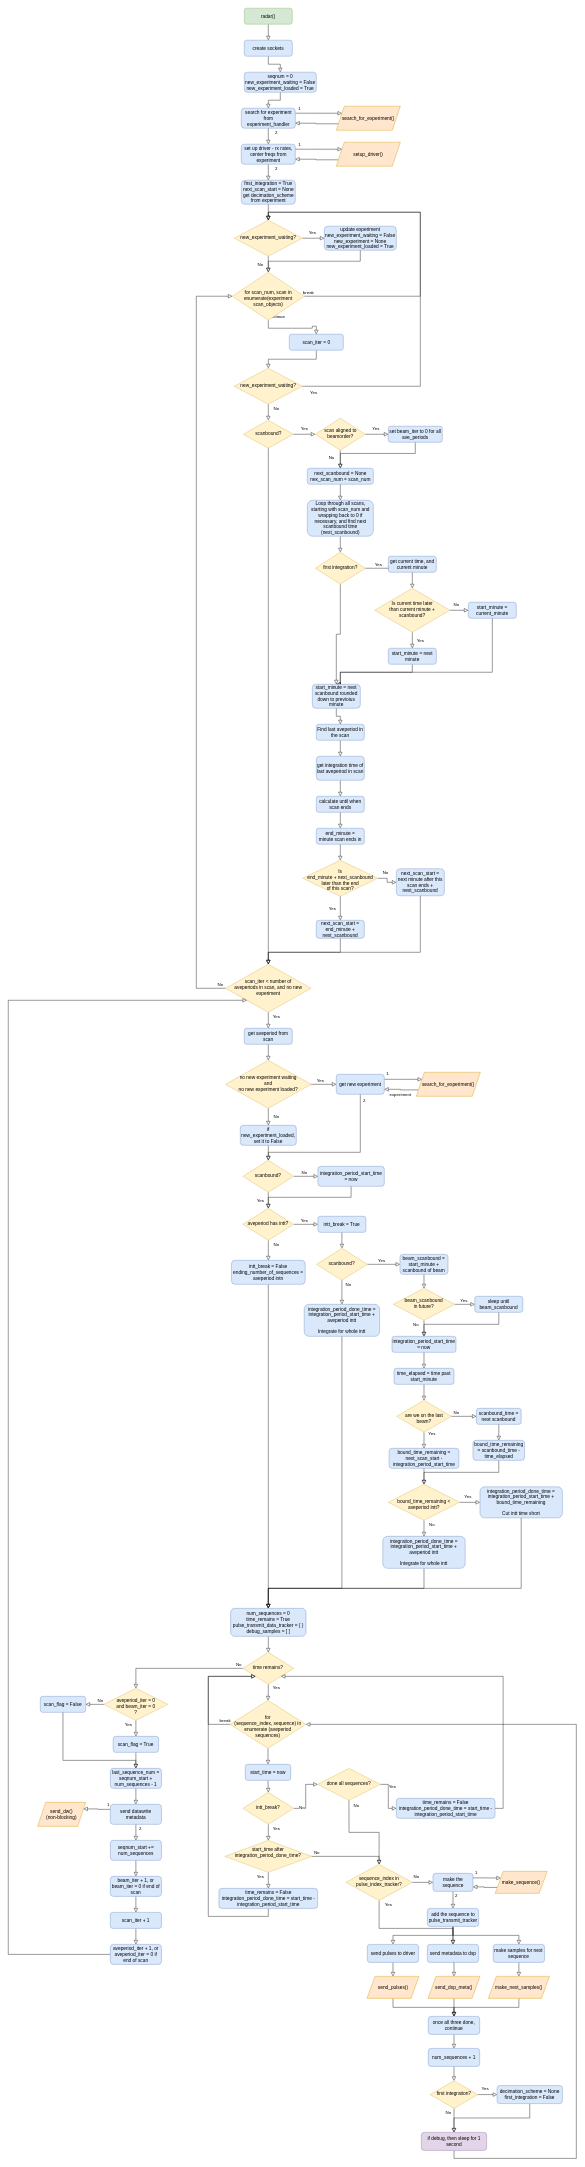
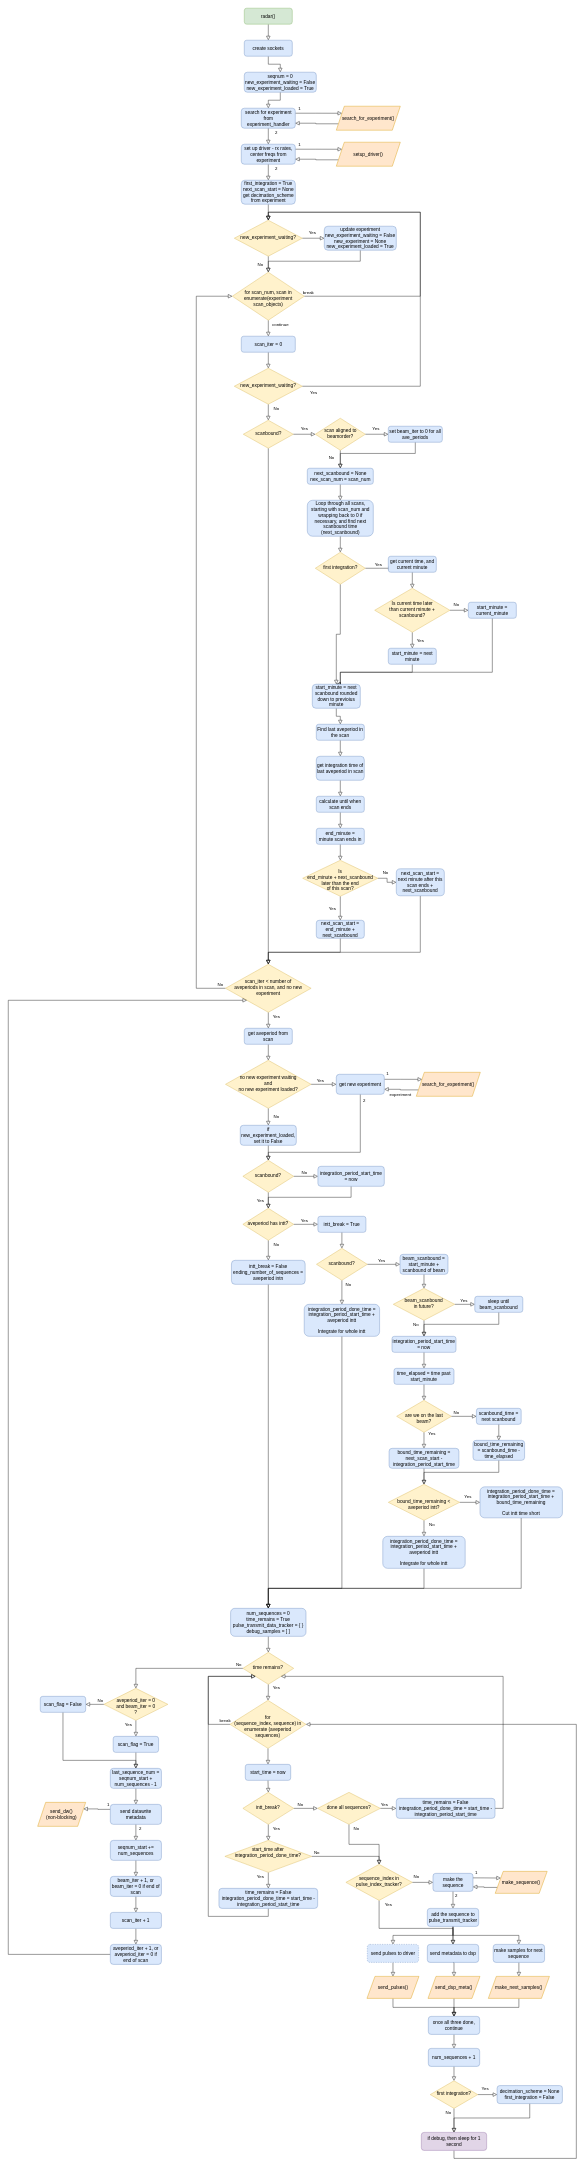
(316, 342) -> (268, 344)
(349, 1784) -> (349, 1808)
(393, 1953) -> (393, 1953)
